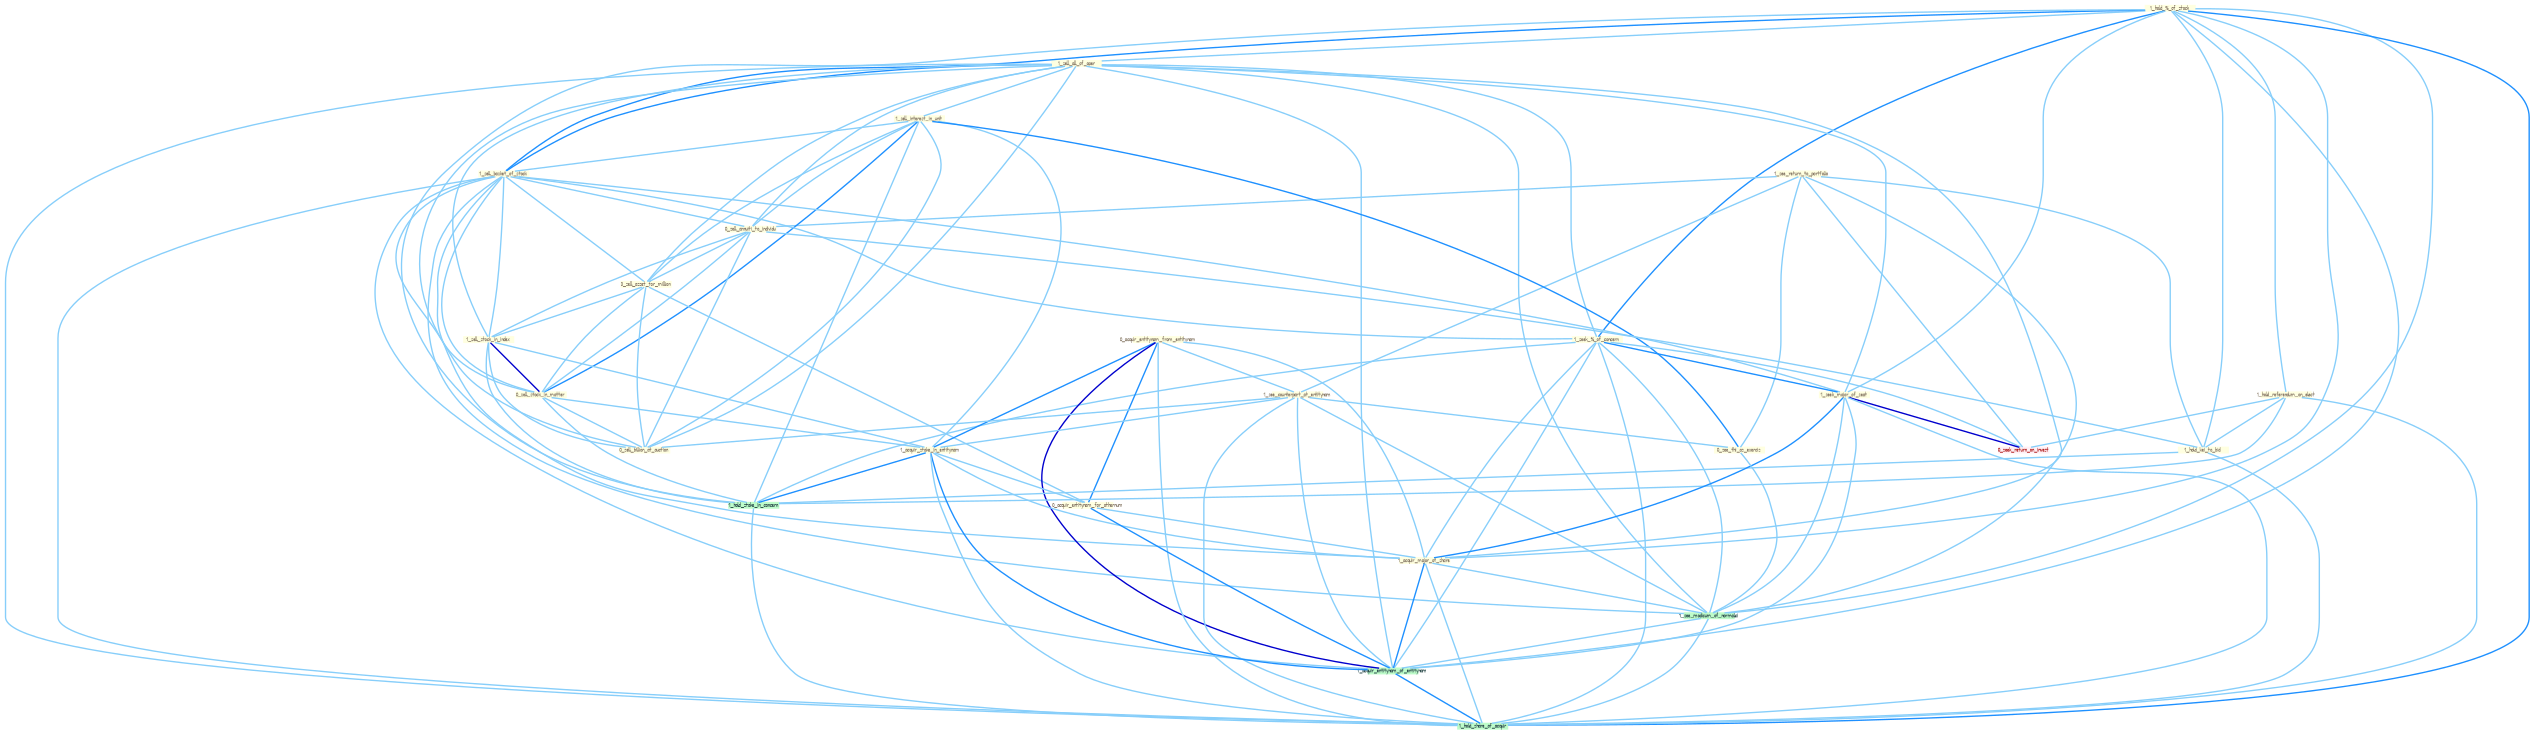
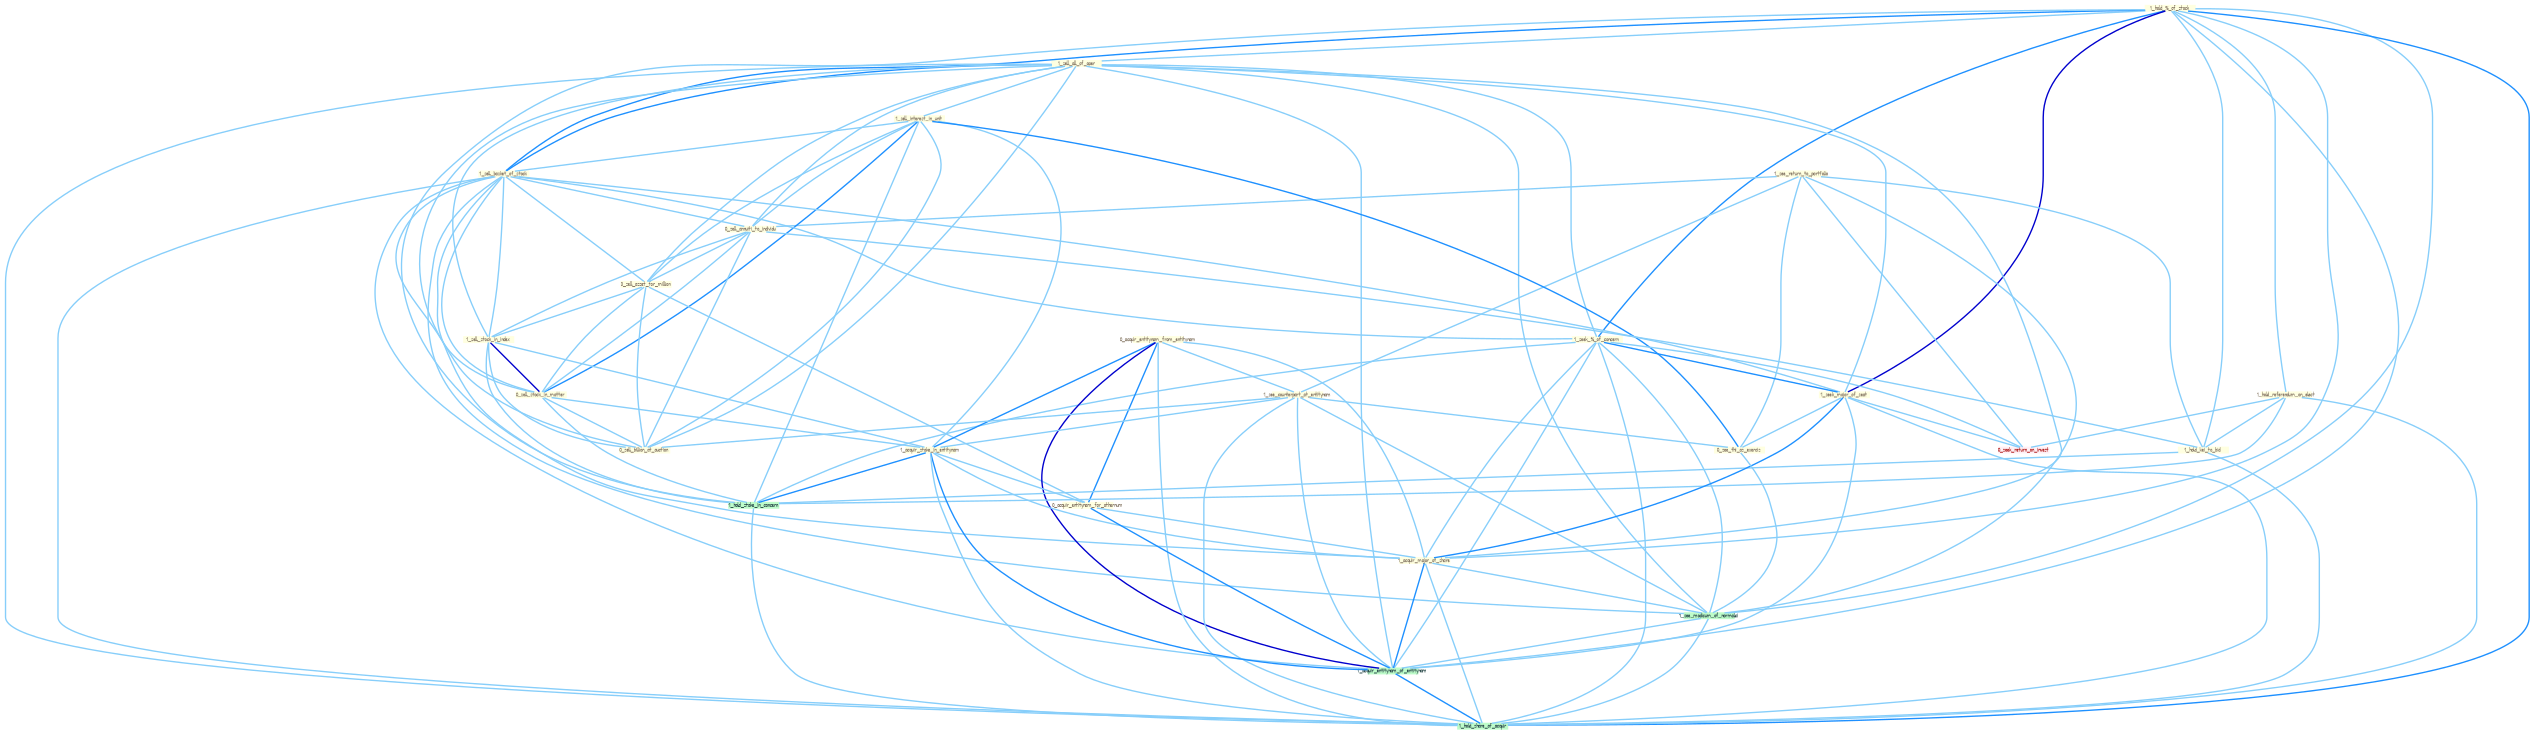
(2039, 199) -> (2039, 199)
(1934, 422) -> (1934, 422)
(1819, 509) -> (1792, 422)
